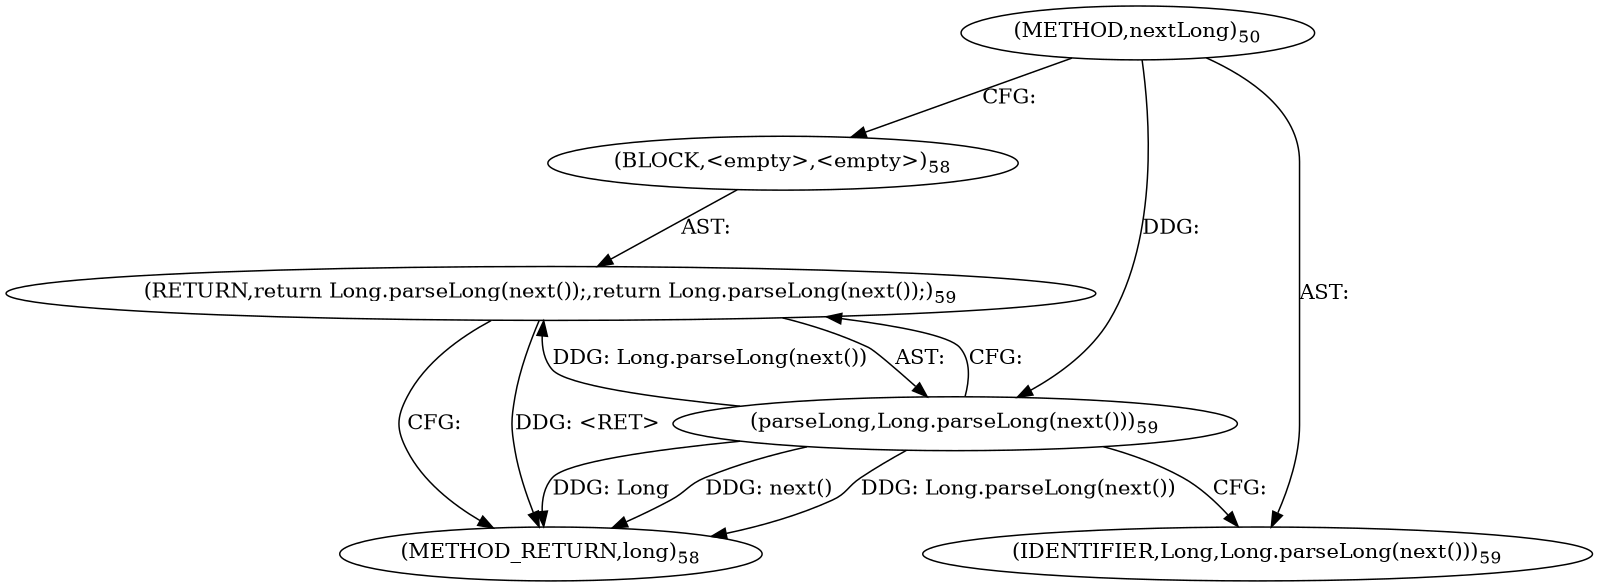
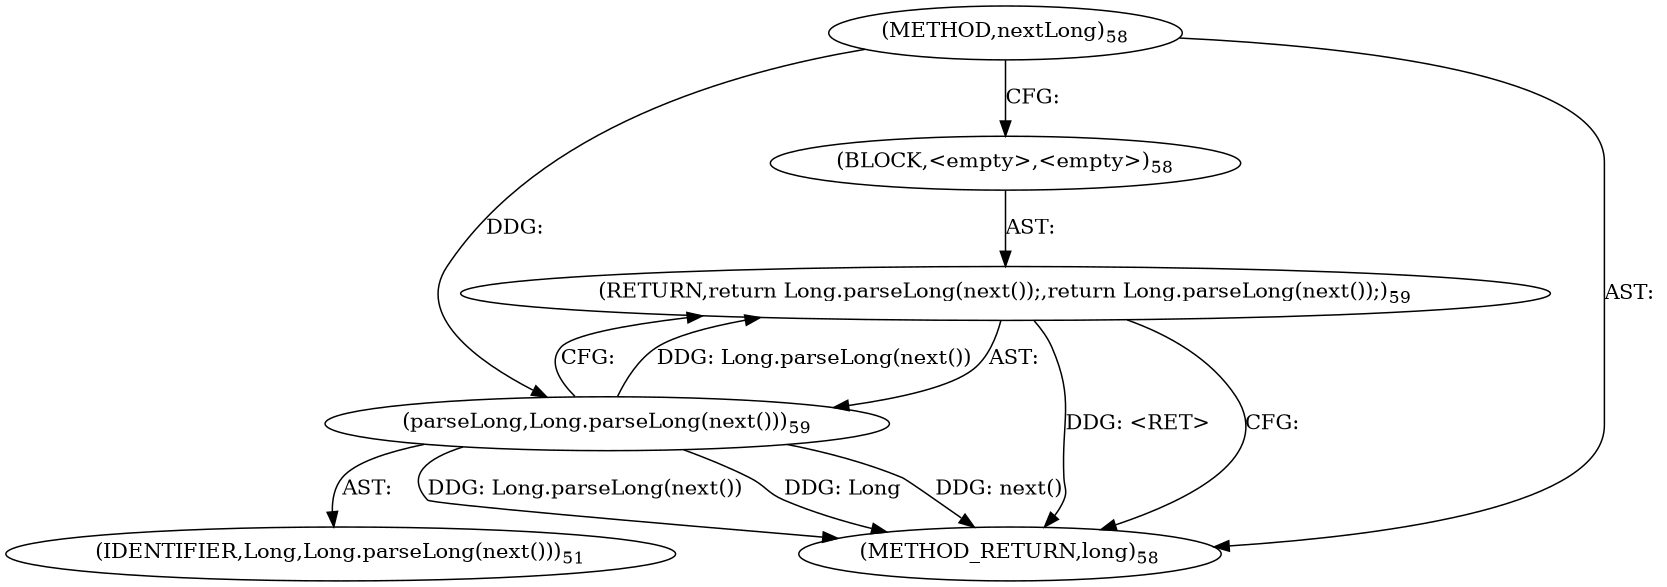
(1250, 31) -> (1118, 31)
(1300, 265) -> (1604, 269)
(1243, 489) -> (371, 489)
(1491, 552) -> (574, 552)
